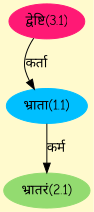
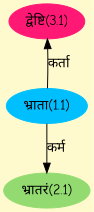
(25, 59) -> (48, 69)
